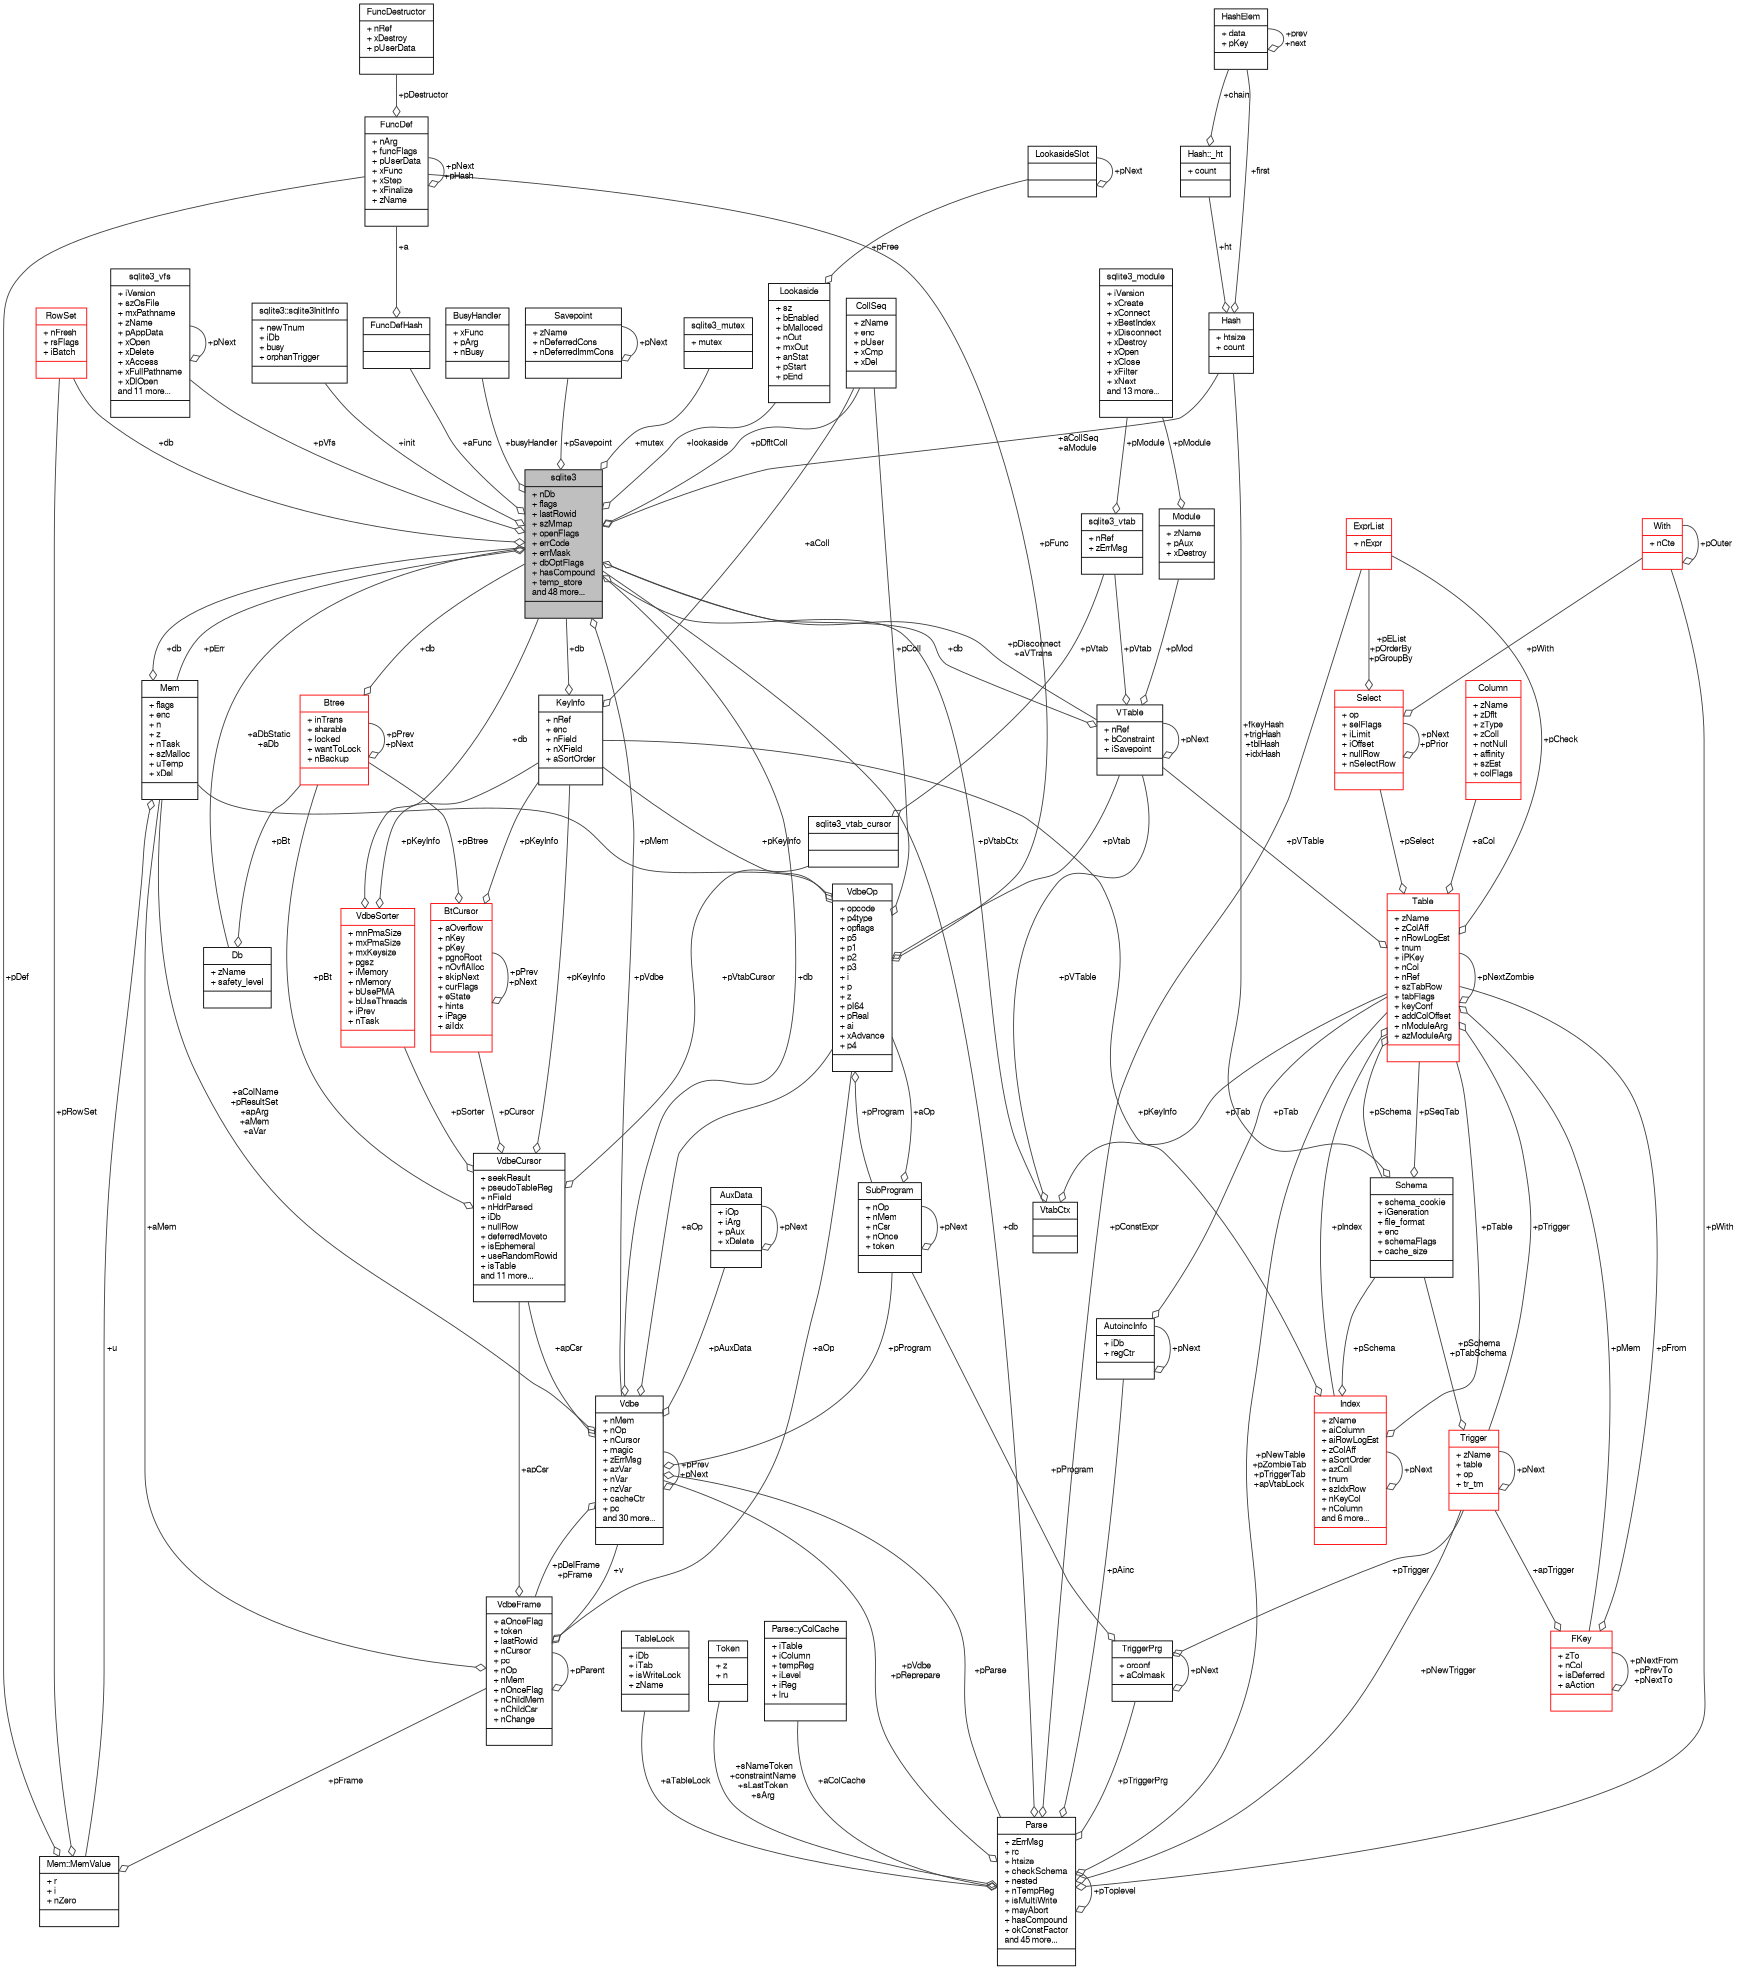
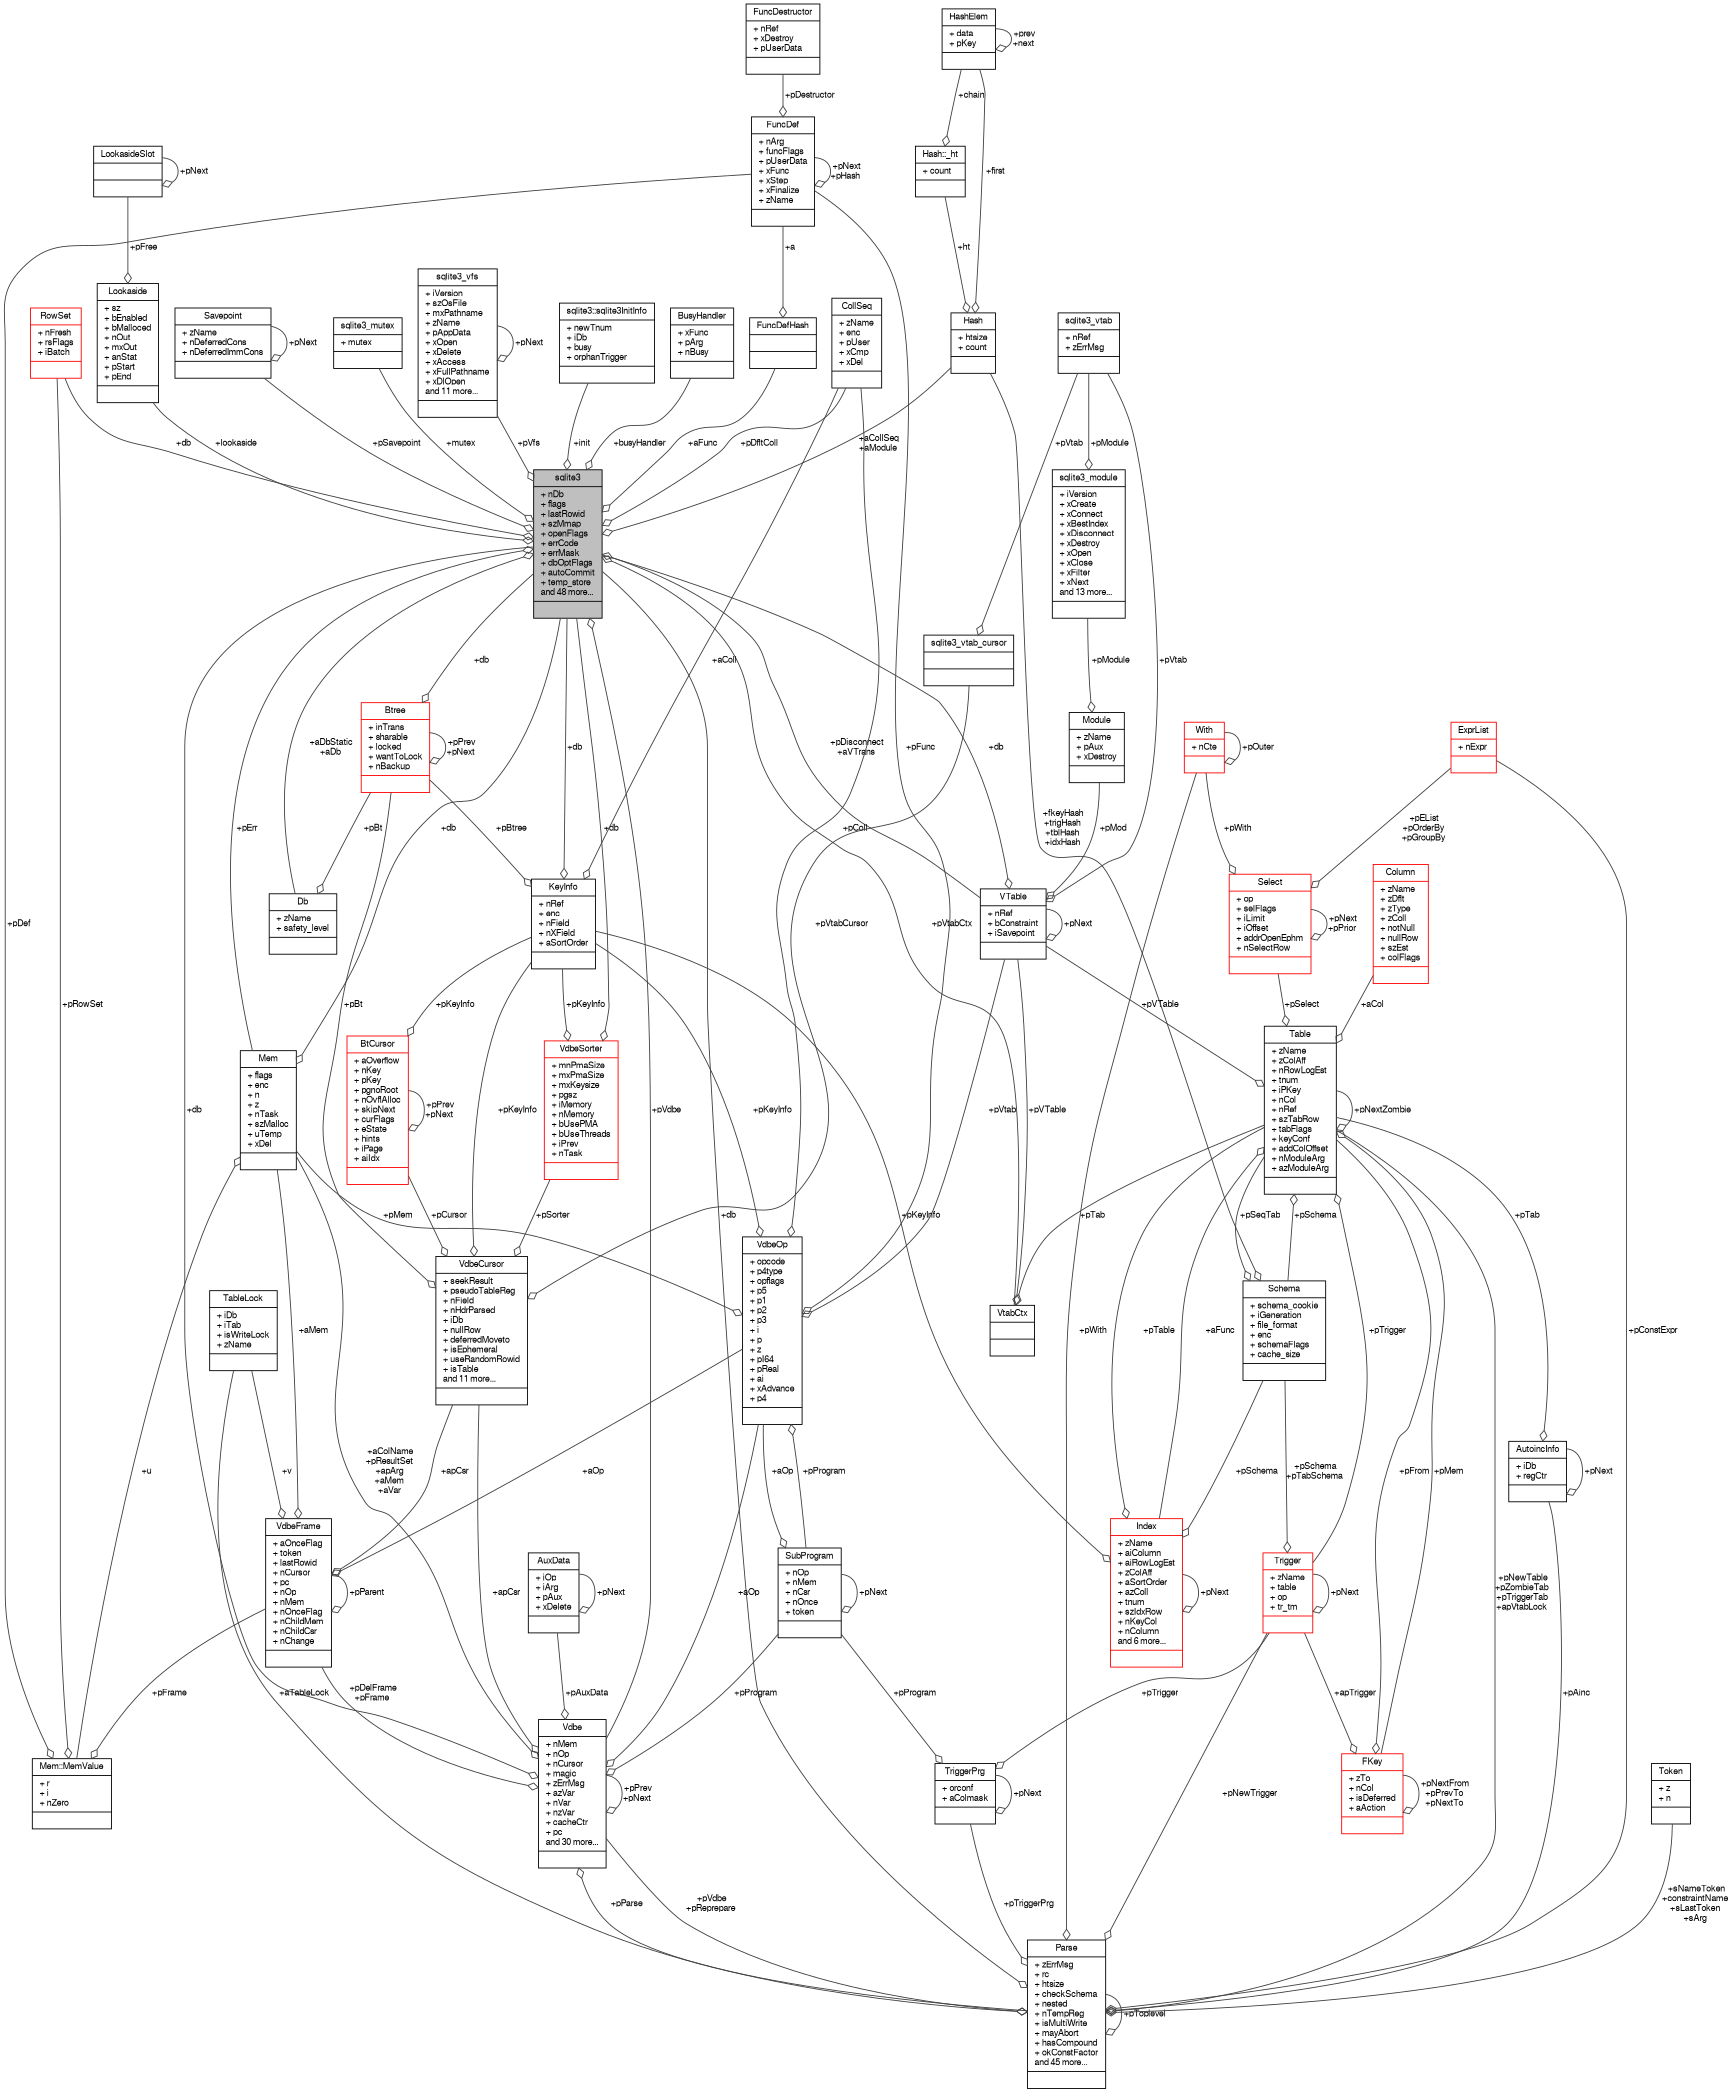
(1122, 460) -> (1089, 416)
(564, 573) -> (568, 573)
(1540, 717) -> none
(1361, 754) -> (1270, 938)
(1489, 754) -> (1399, 938)
(444, 817) -> (478, 828)
(1423, 978) -> (1300, 1110)
(1346, 1228) -> (1219, 1331)
(595, 1594) -> (266, 1439)
(805, 1671) -> none
